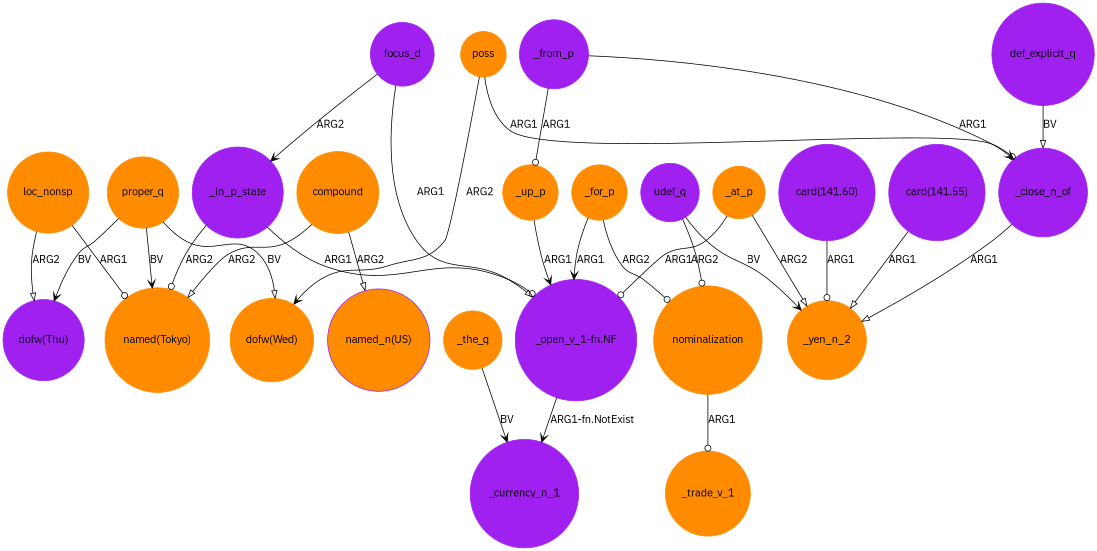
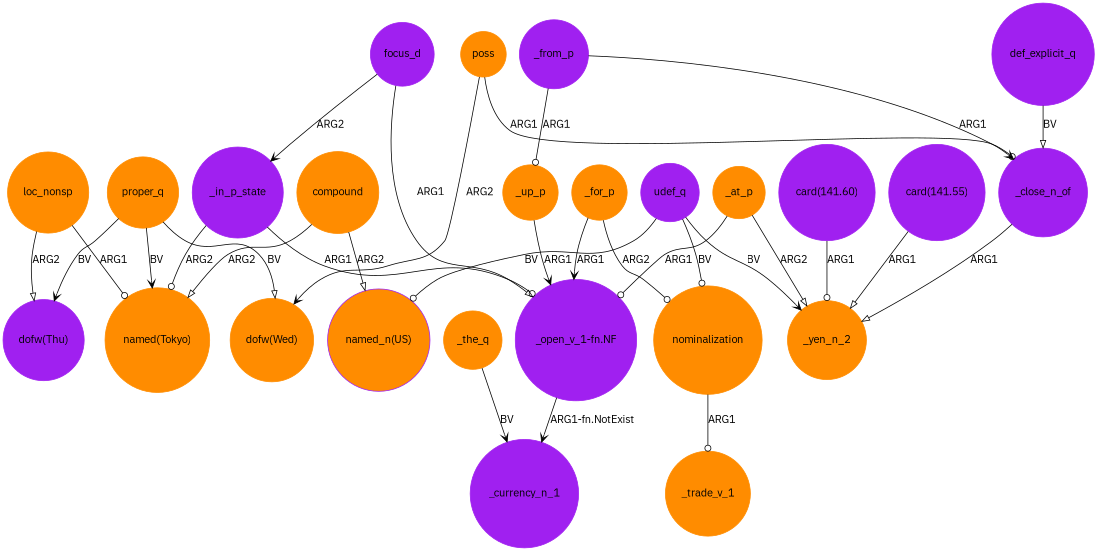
none -> (531, 254)
(705, 260) -> (705, 260)
